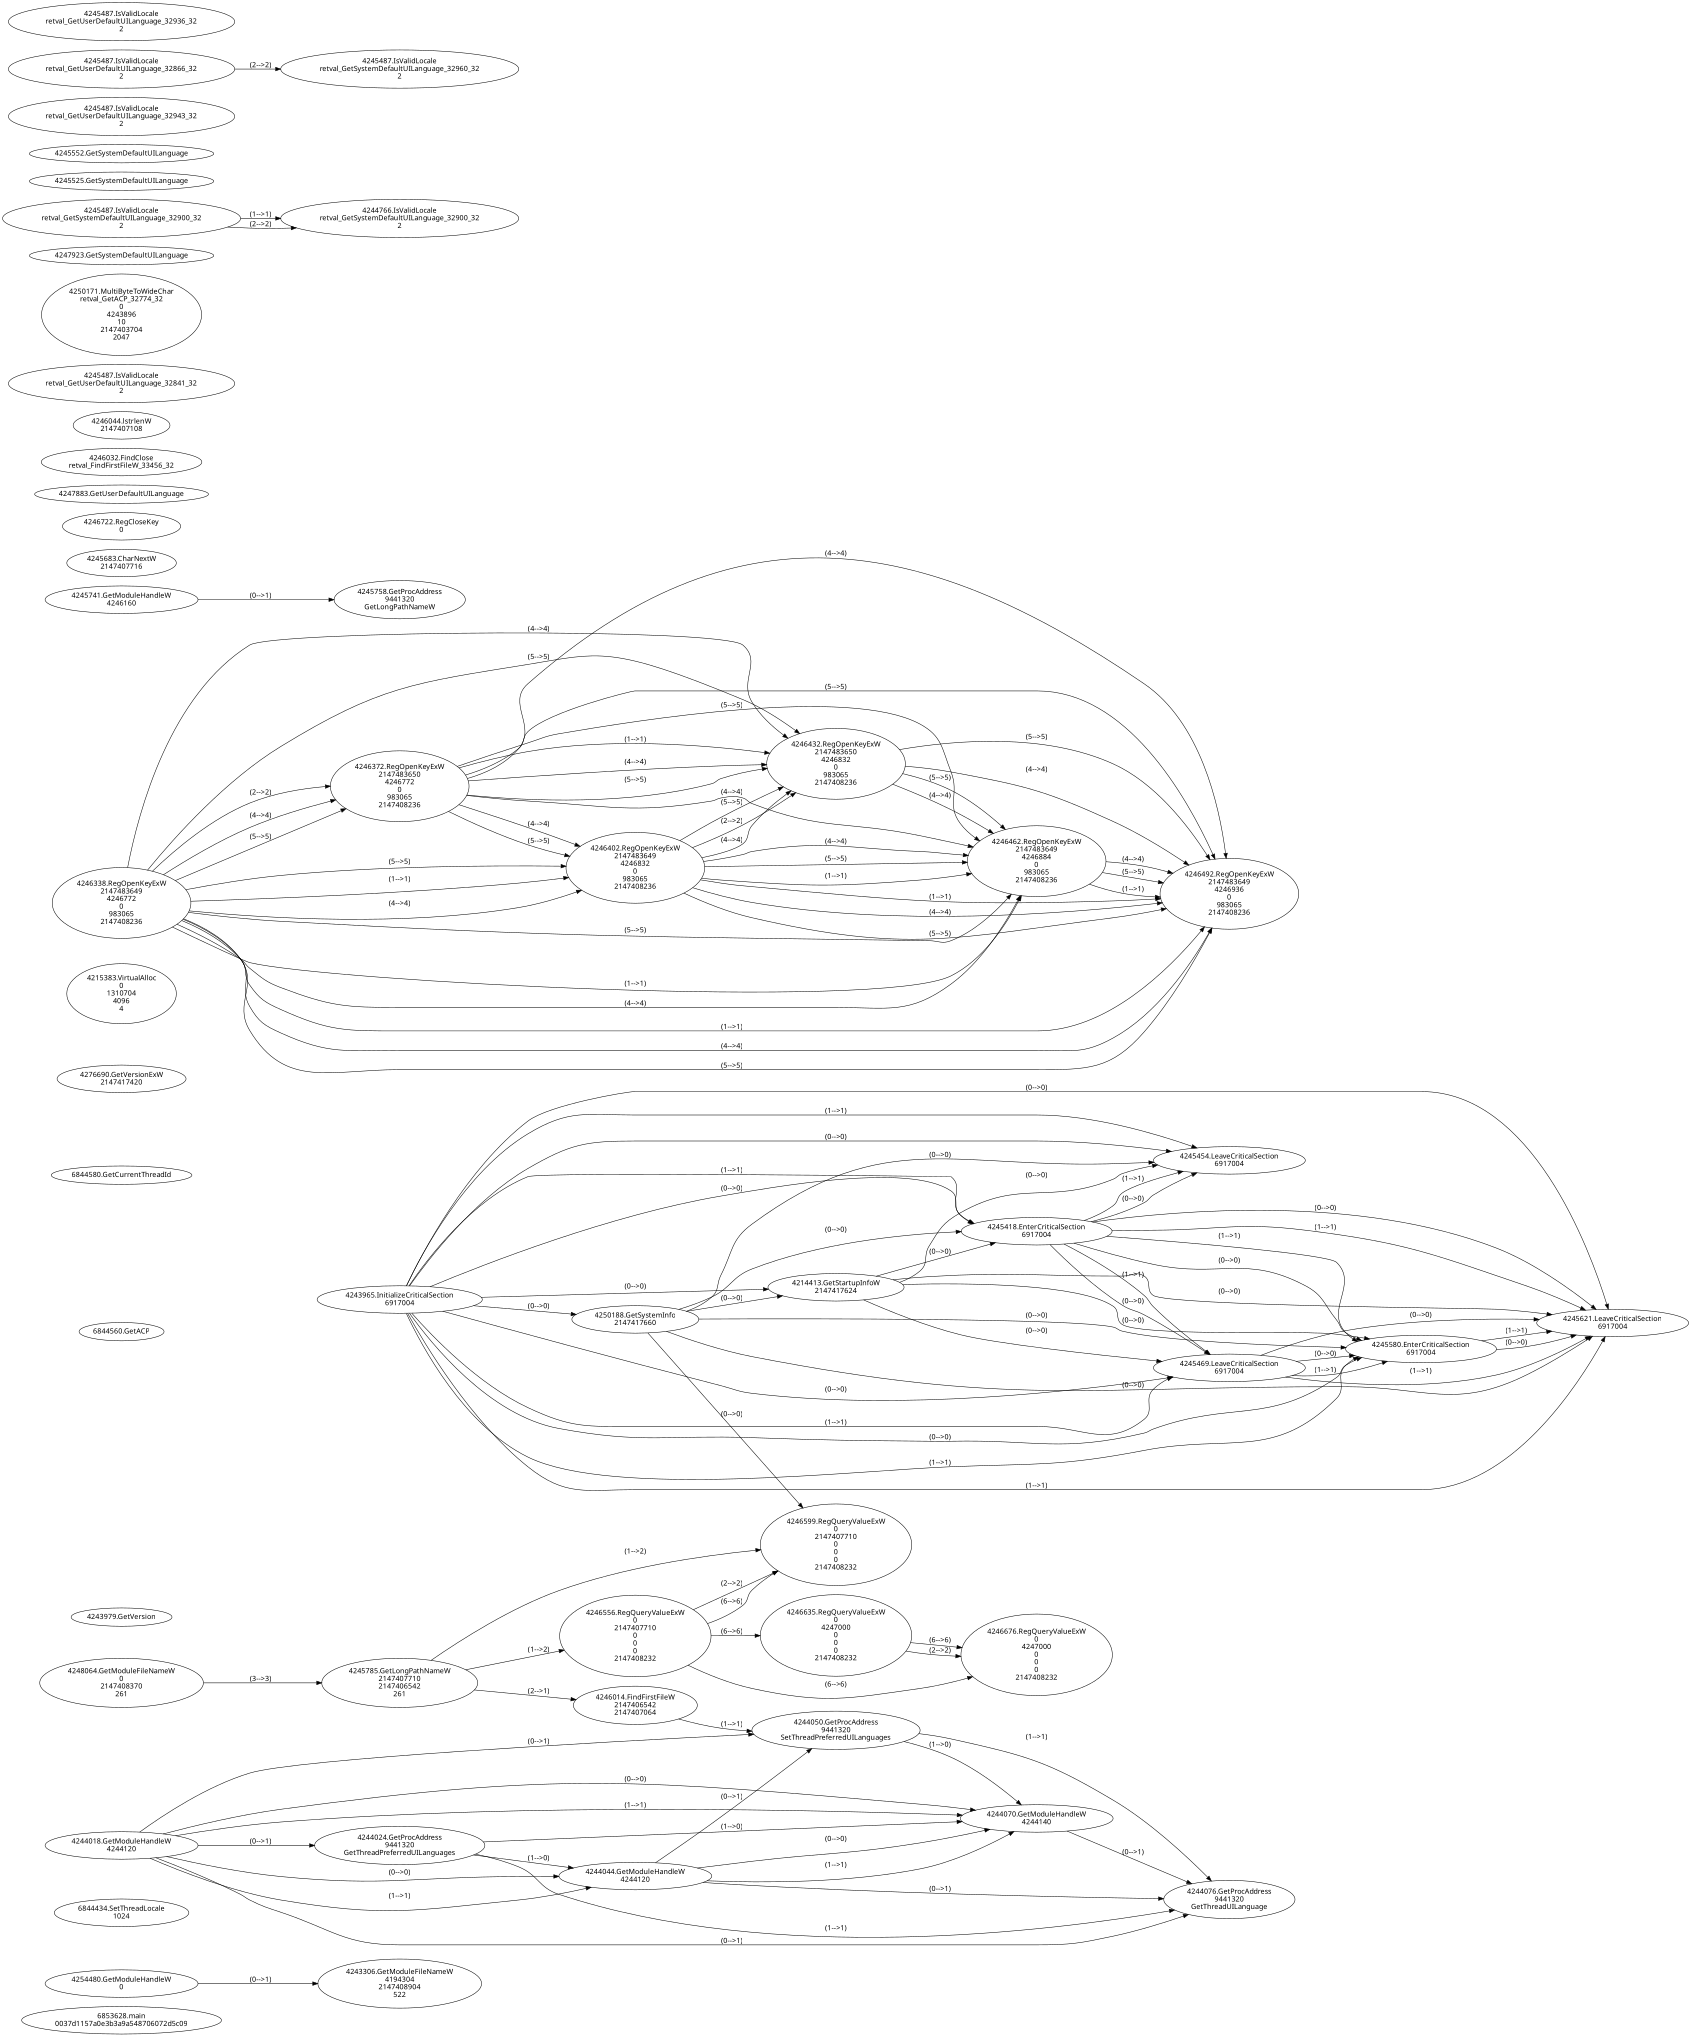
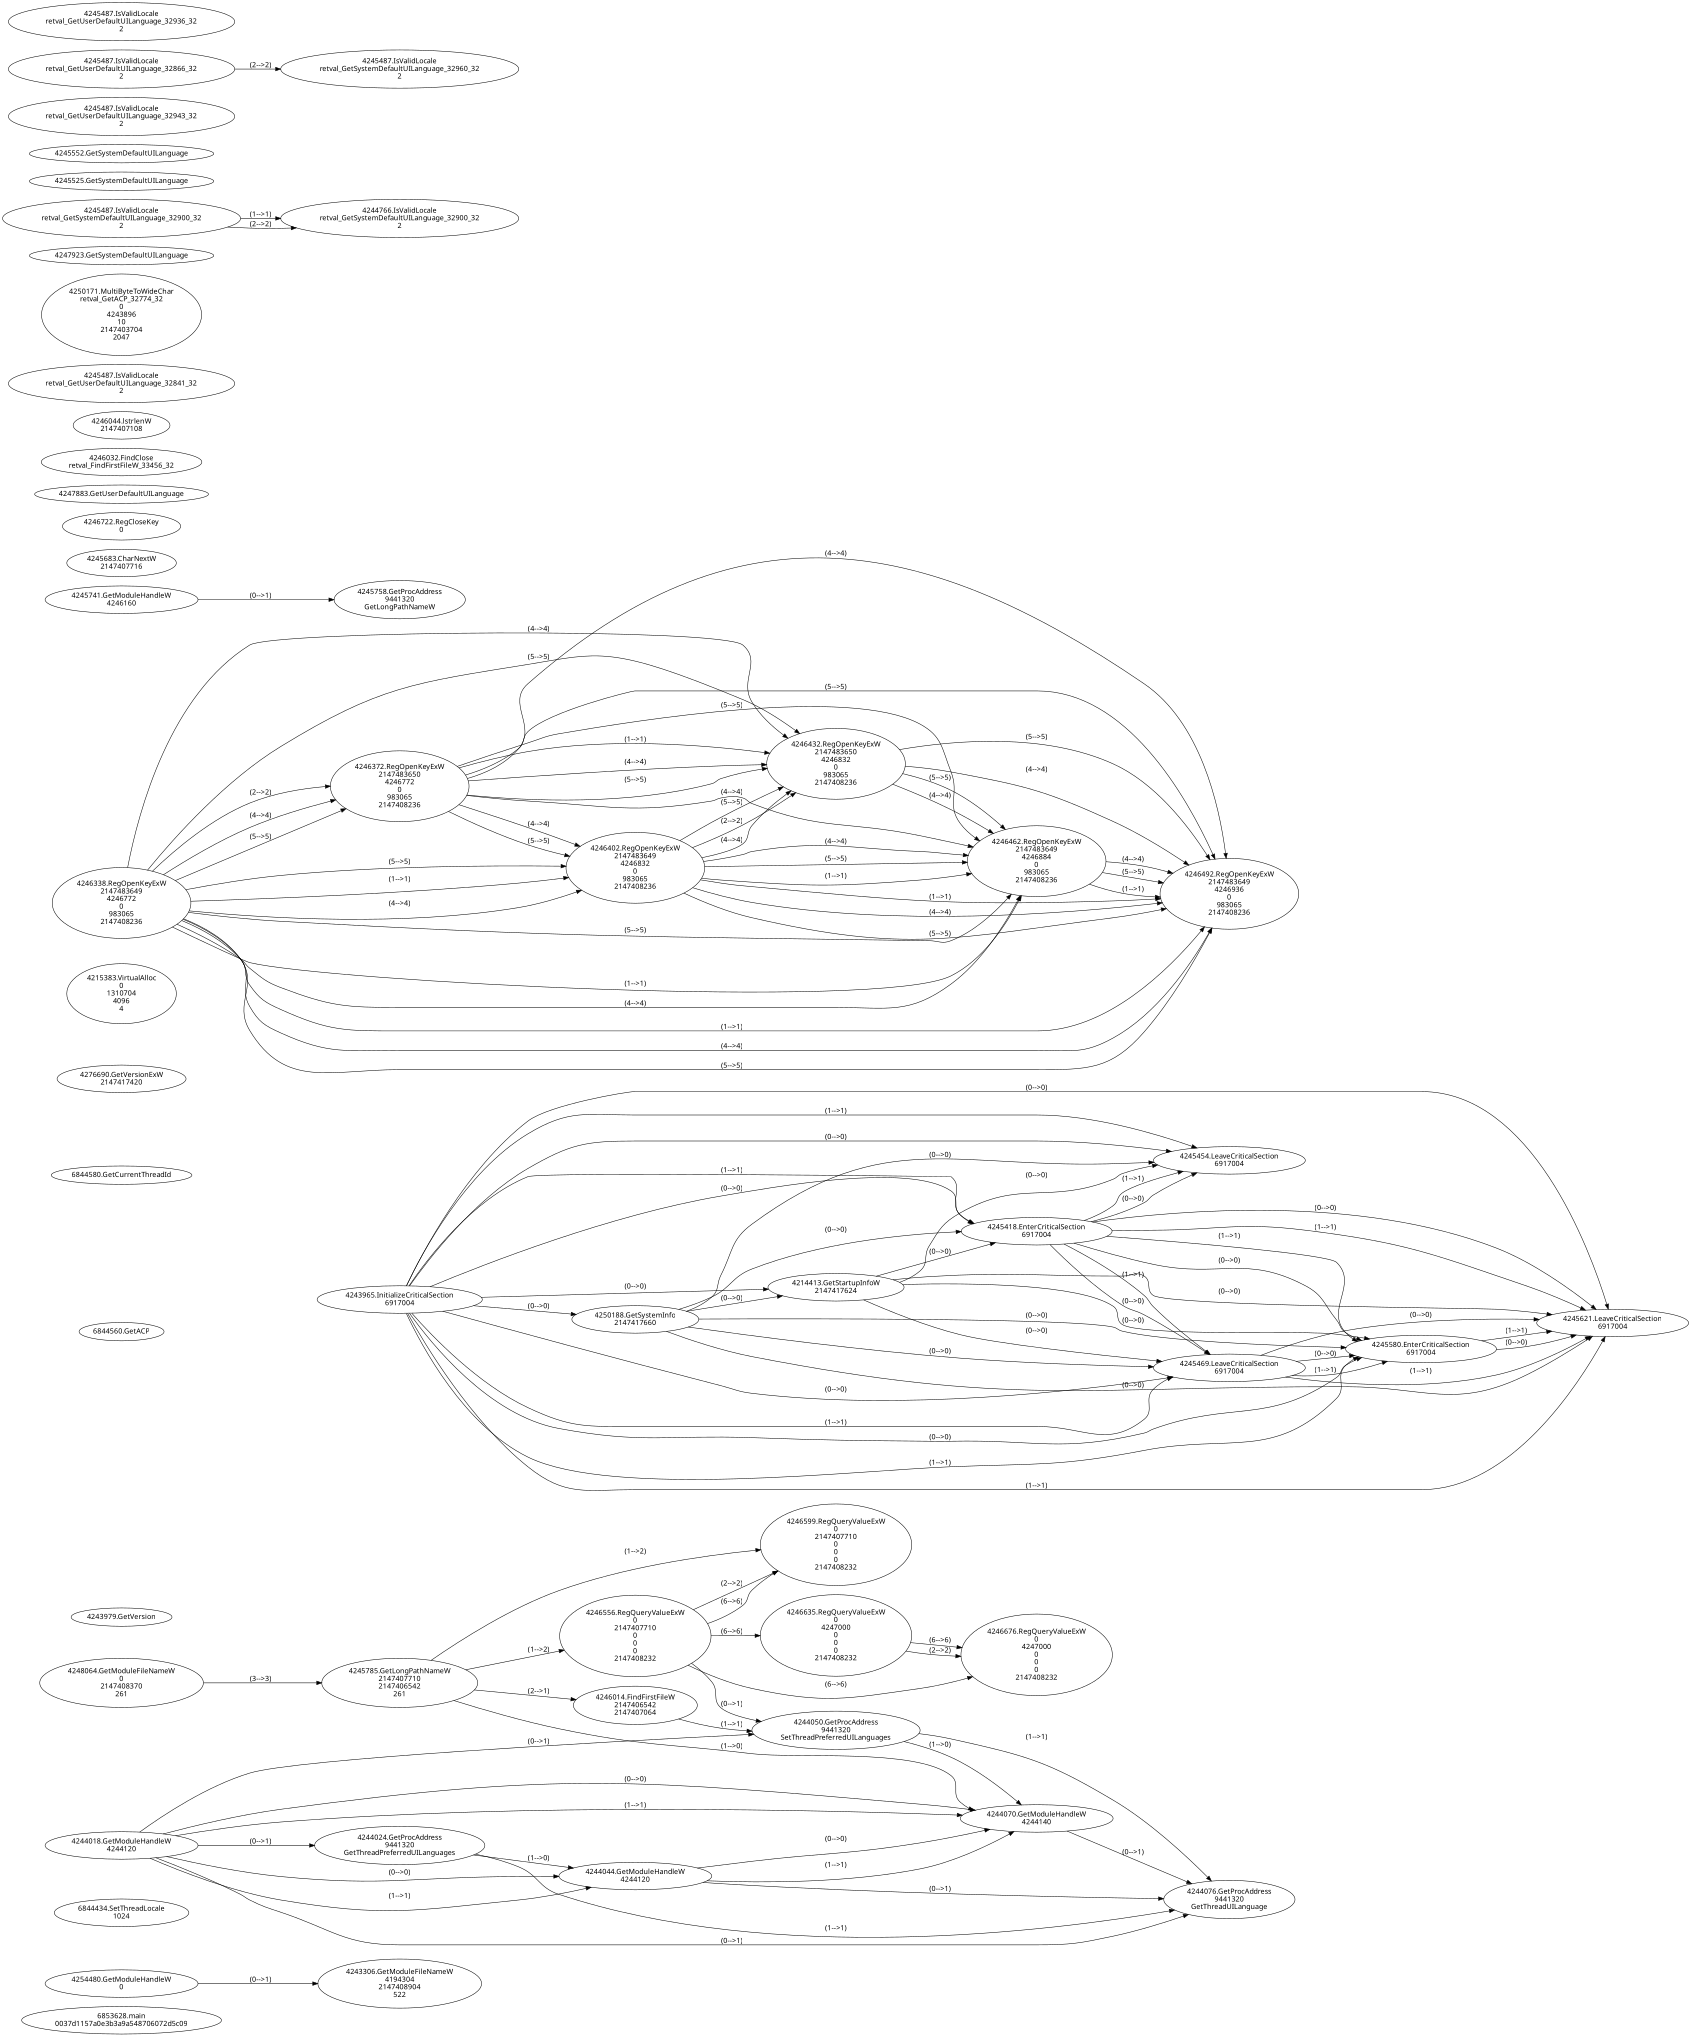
(724, 1419) -> (918, 1354)
(736, 1806) -> (716, 1700)
(720, 1832) -> (721, 1750)
